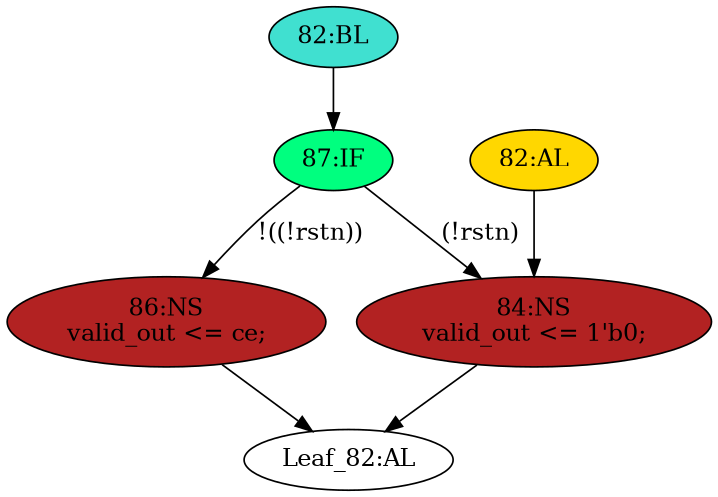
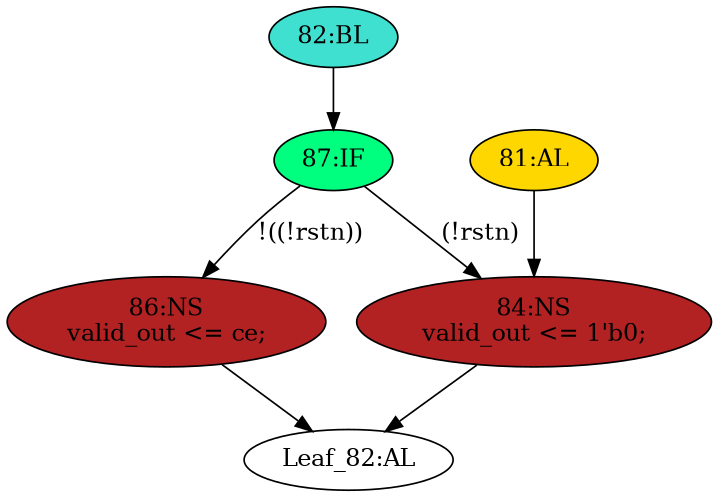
(534, 160) -> (534, 160)
